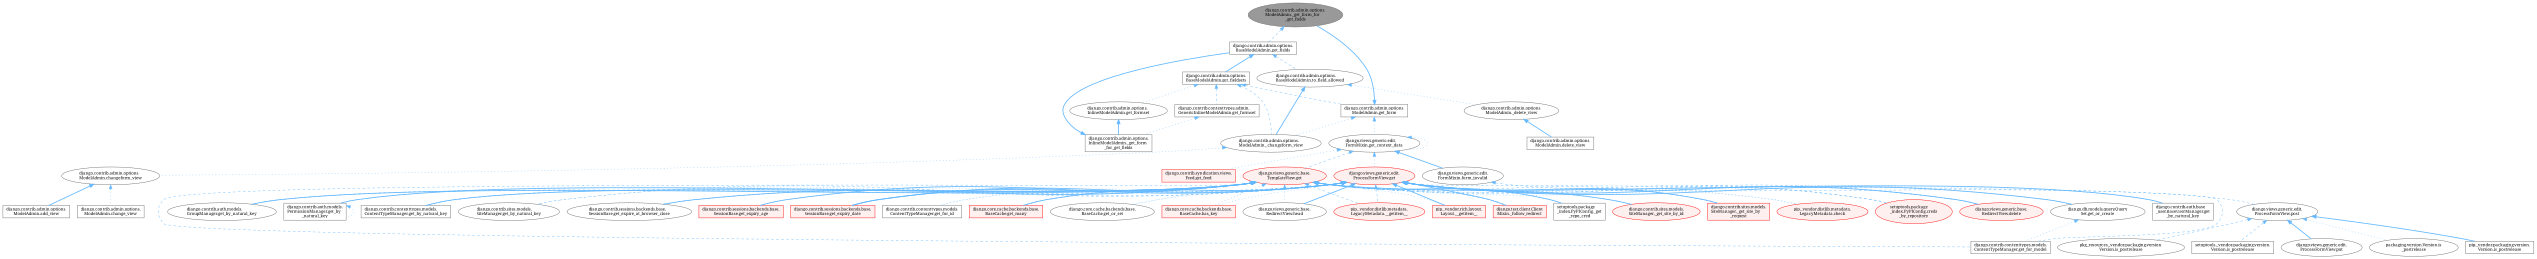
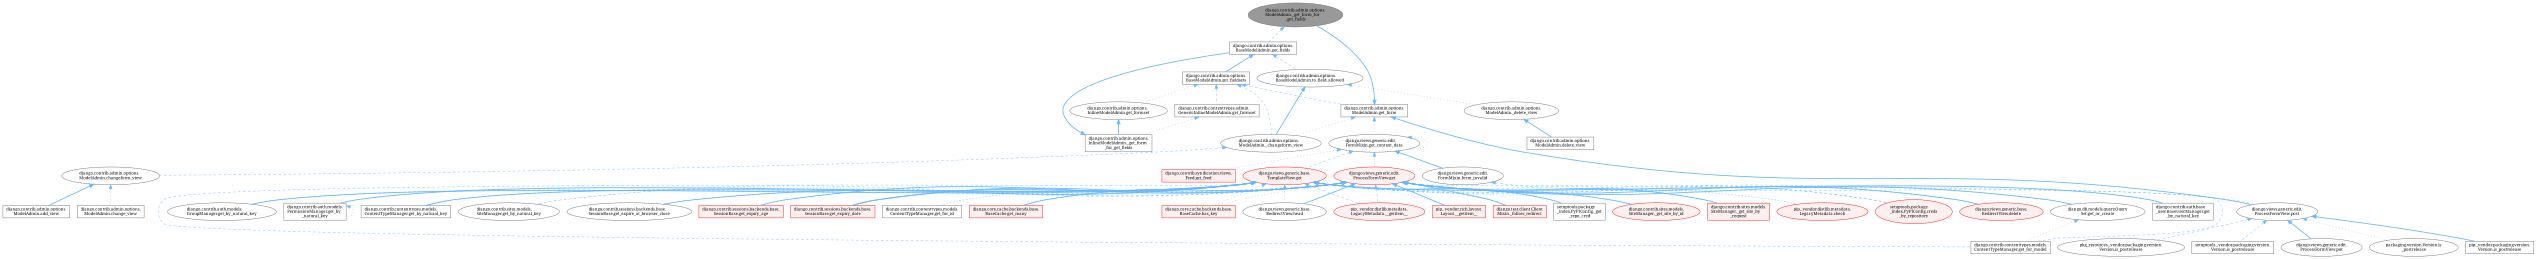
(691, 168) -> (691, 168)
none -> (1821, 178)
(1102, 212) -> none
